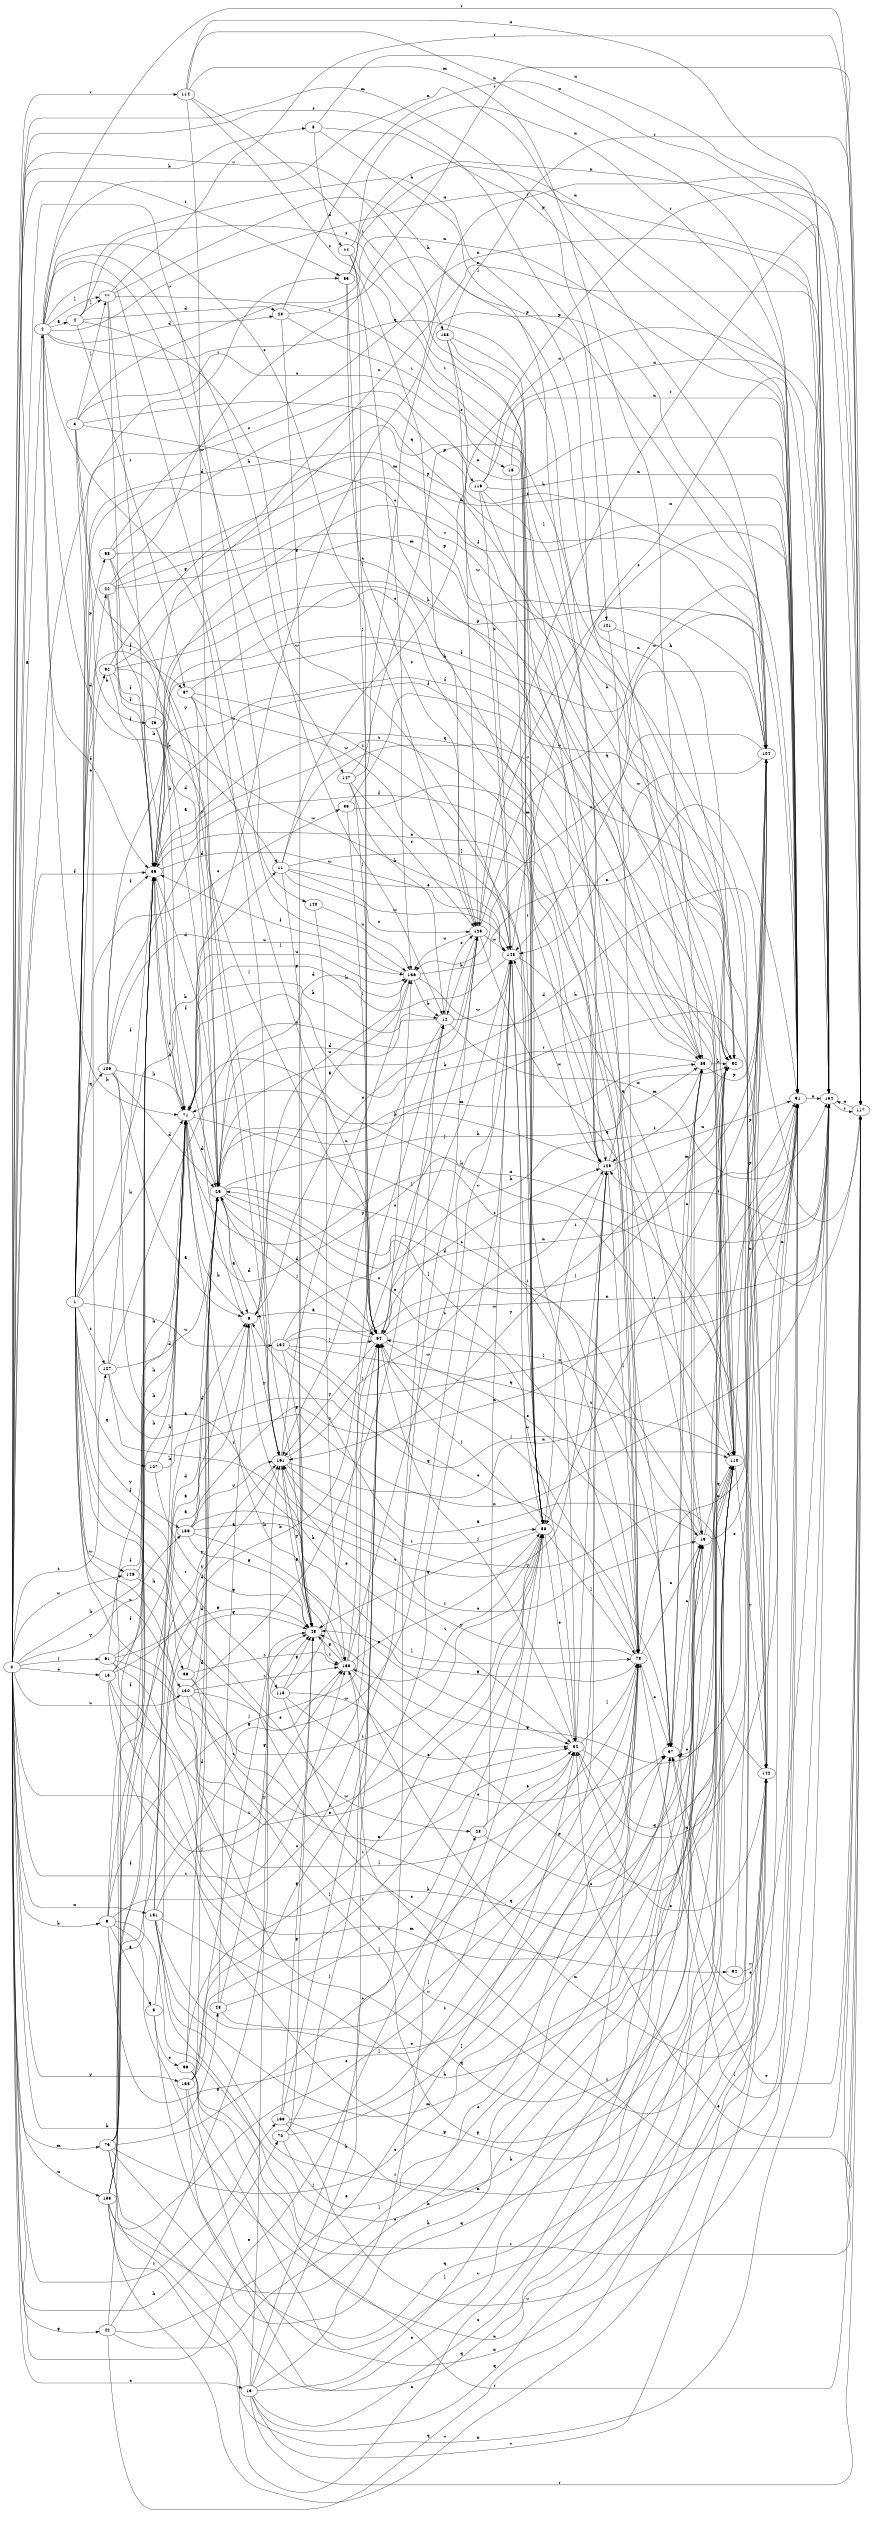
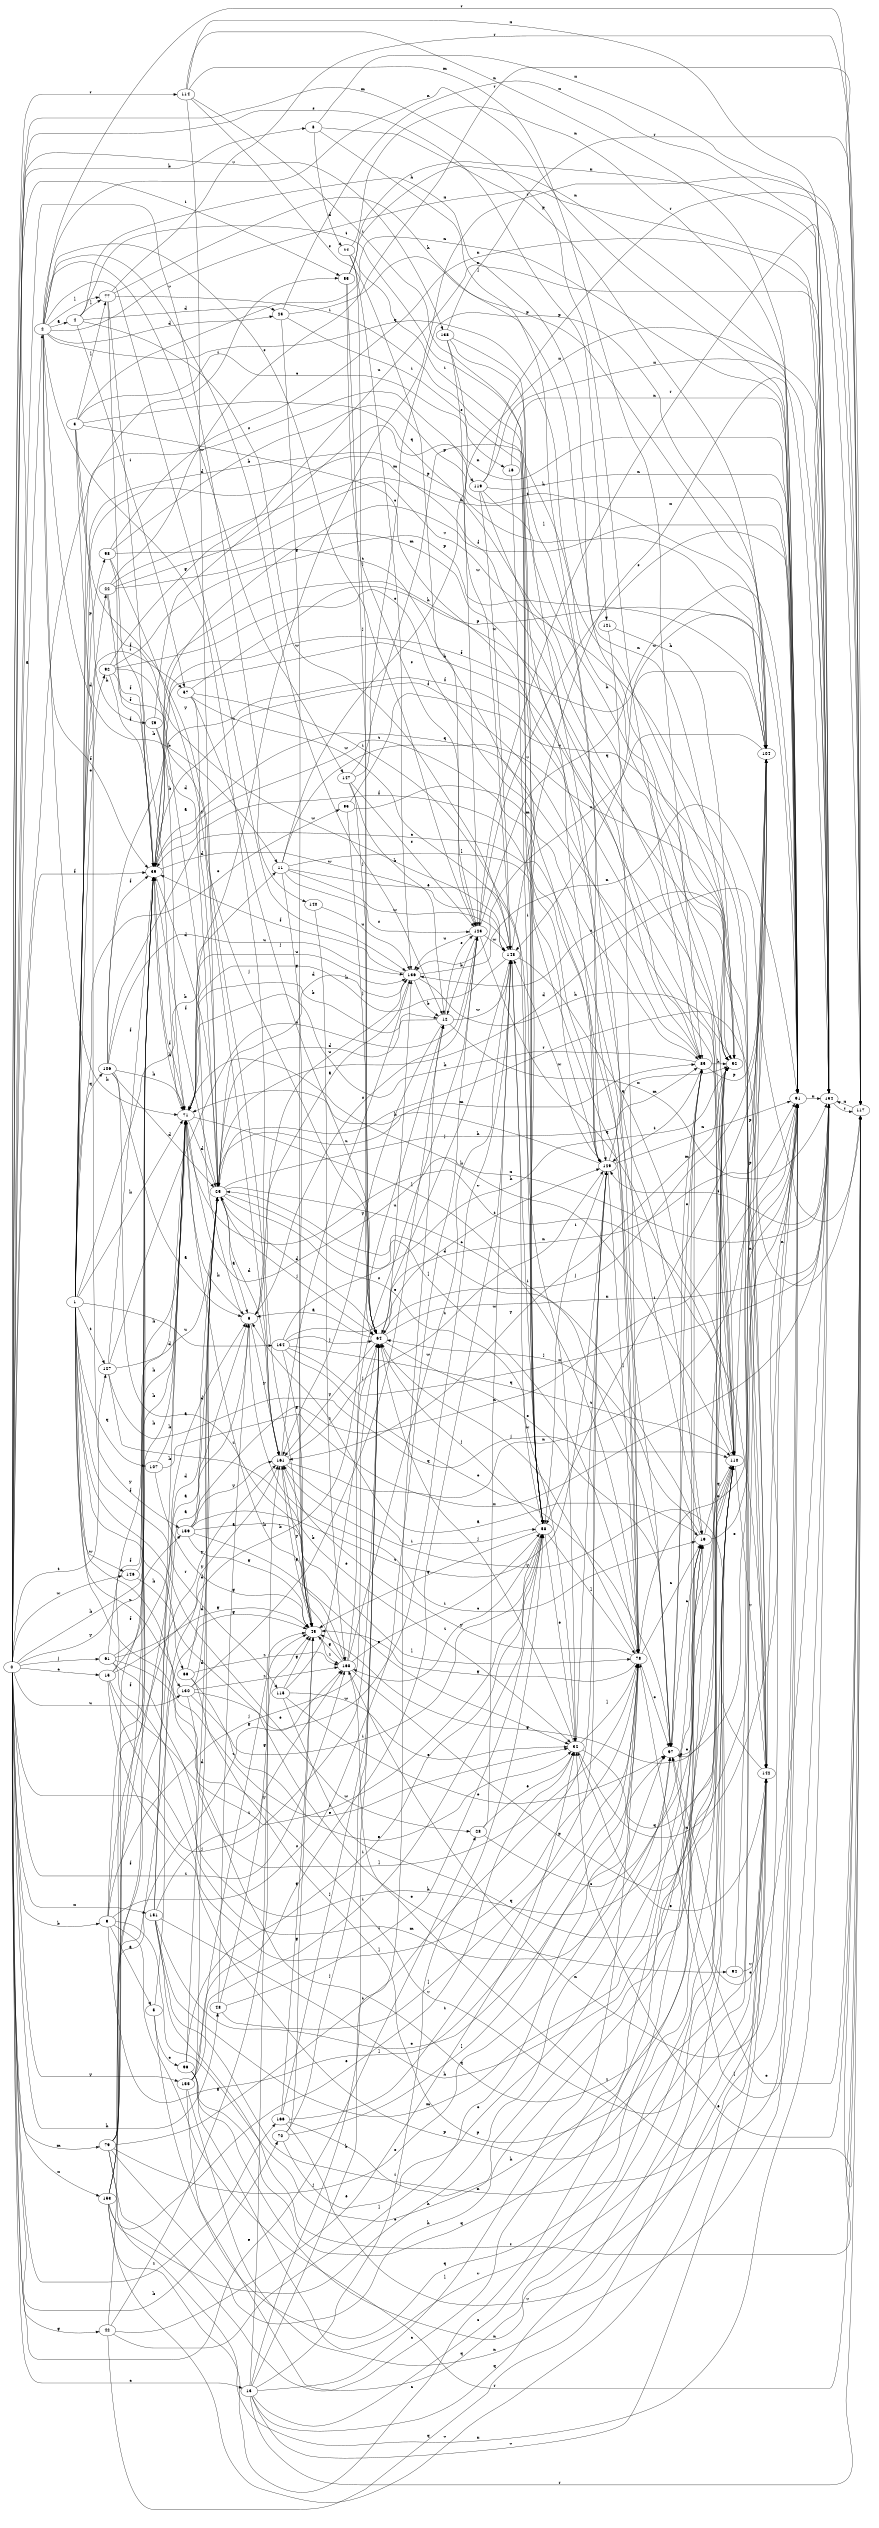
(628, 831) -> none
none -> (737, 1023)
(234, 1443) -> (234, 1443)
